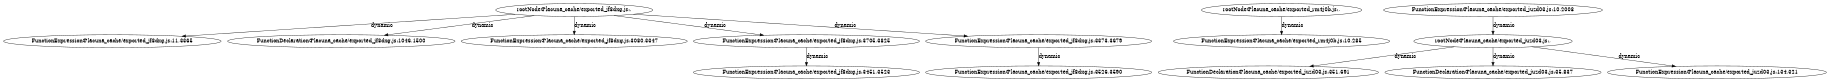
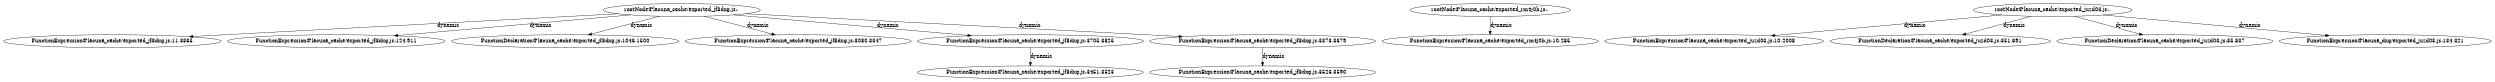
(1493, 24) -> (1888, 25)
none -> (336, 41)
(1717, 72) -> (2385, 41)
